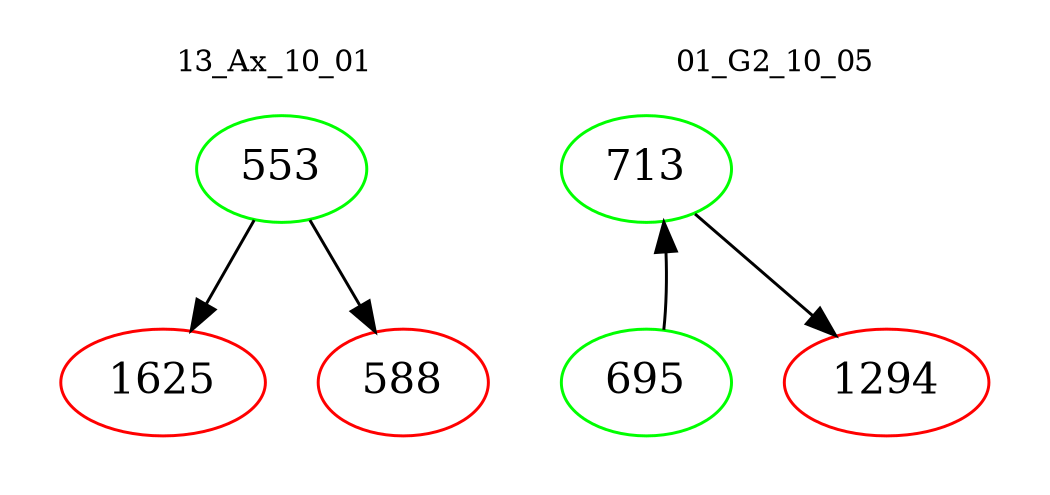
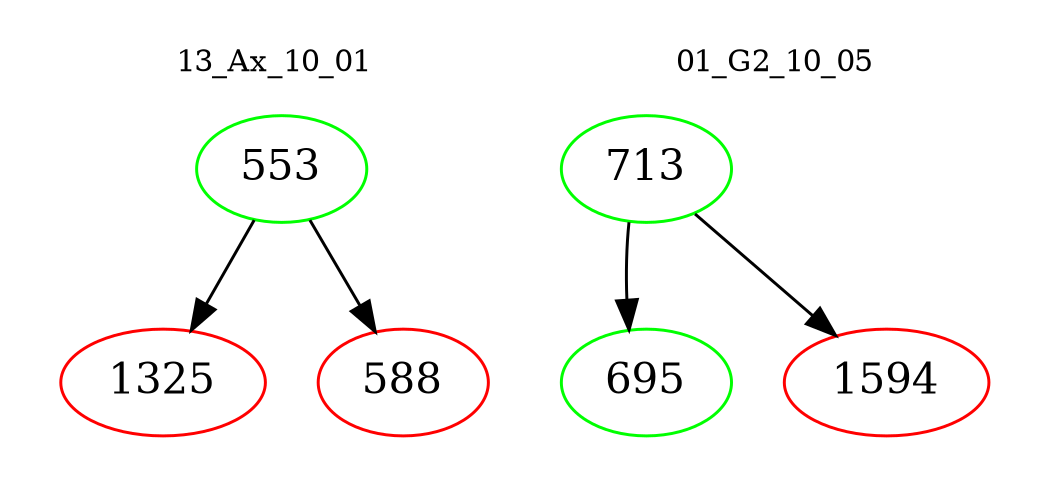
(666, 291) -> (627, 261)
(163, 383) -> (163, 383)
(887, 383) -> (887, 383)
